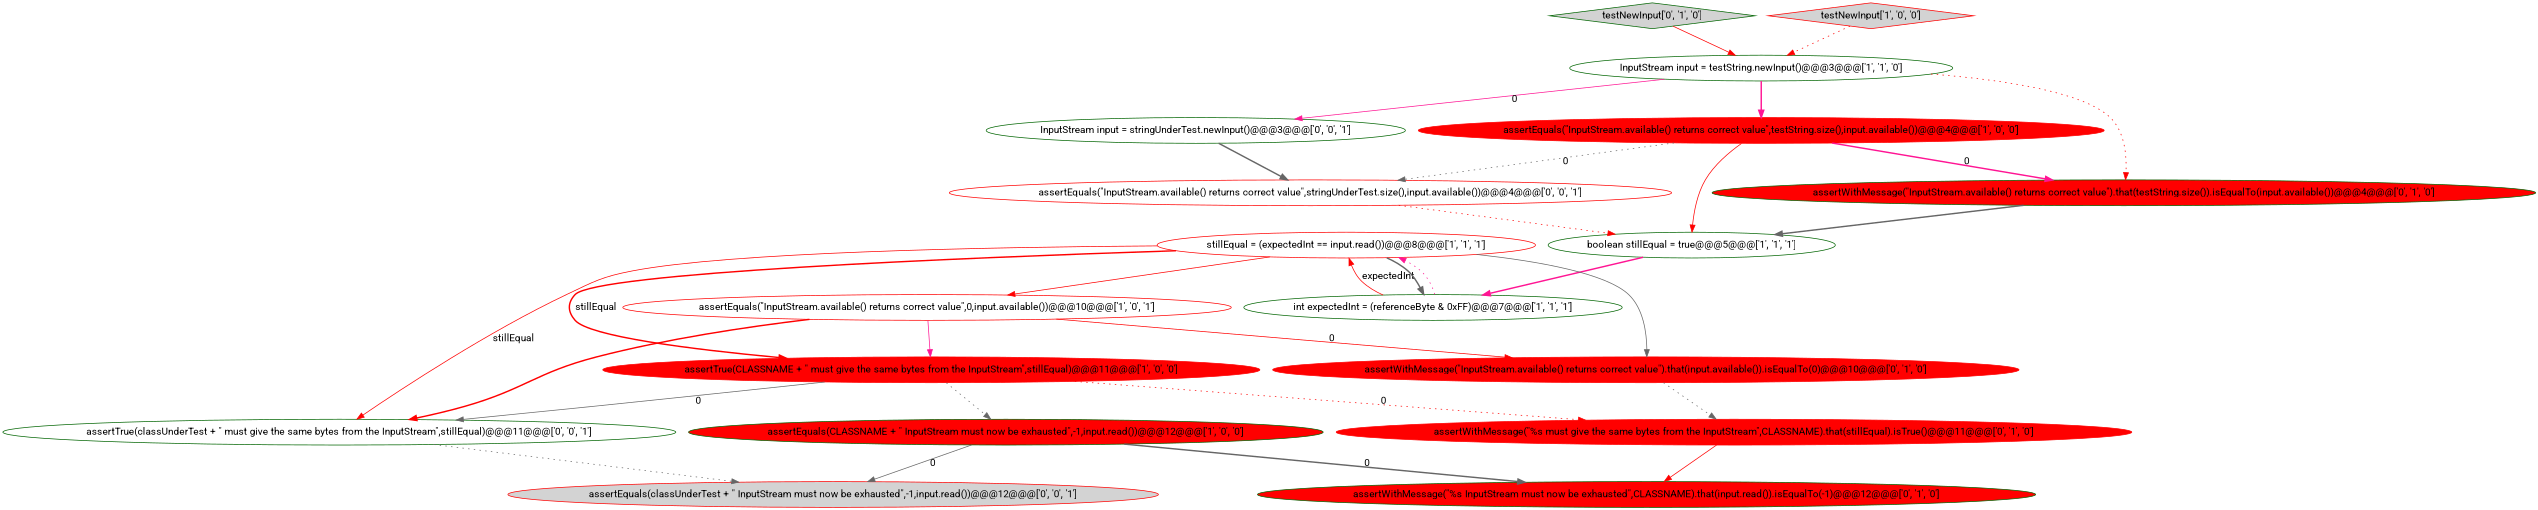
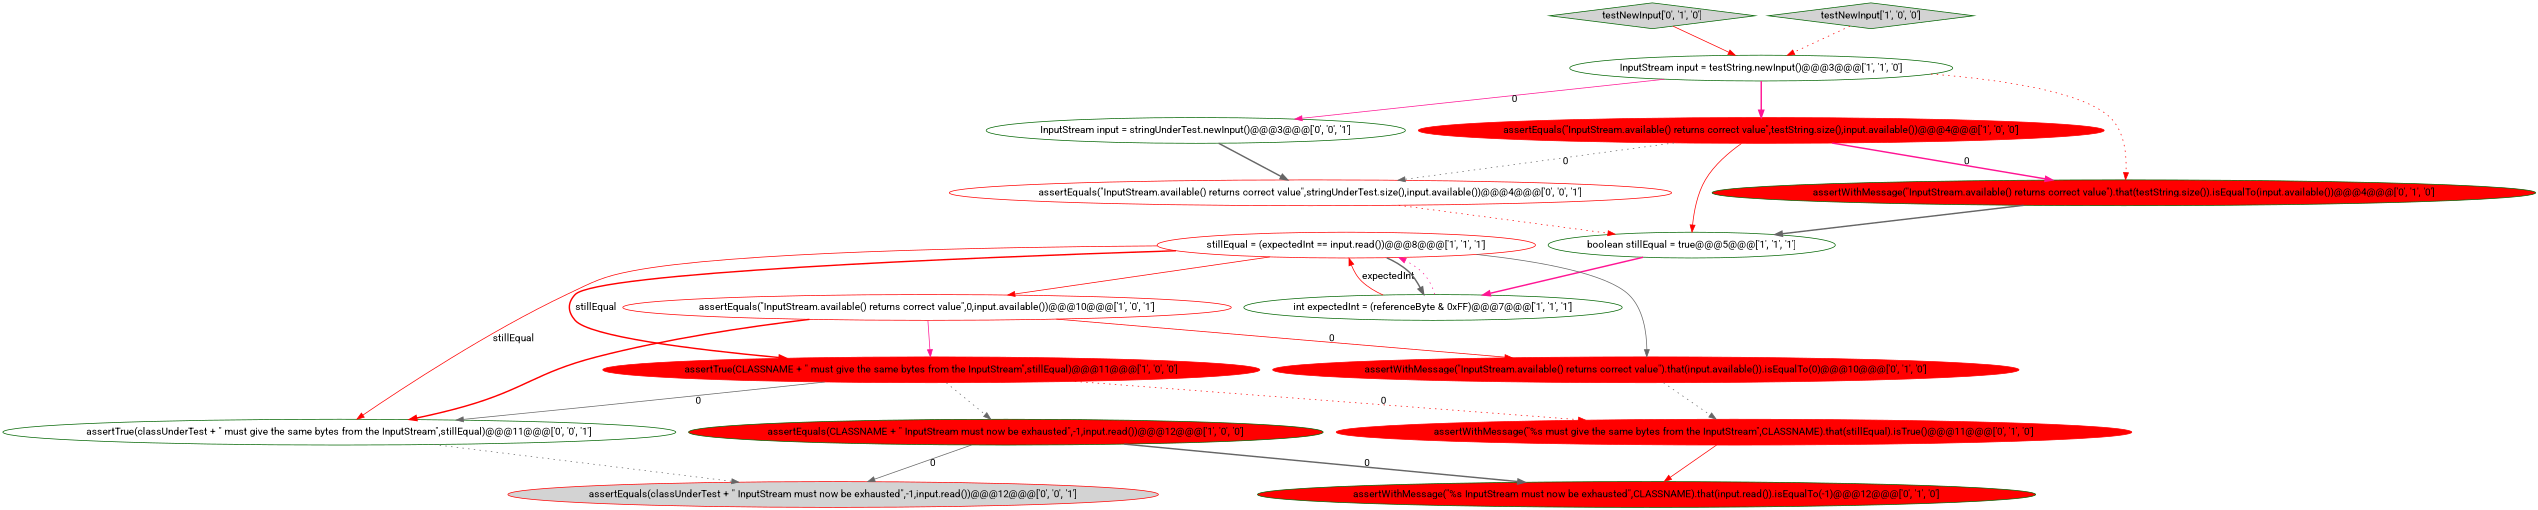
(1871, 16) -> (1871, 16)
